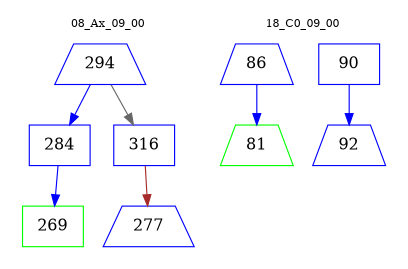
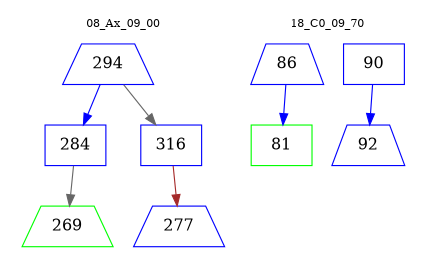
(303, 24) -> (328, 24)
(257, 145) -> (282, 145)
(57, 180) -> (72, 180)
(53, 226) -> (68, 226)
